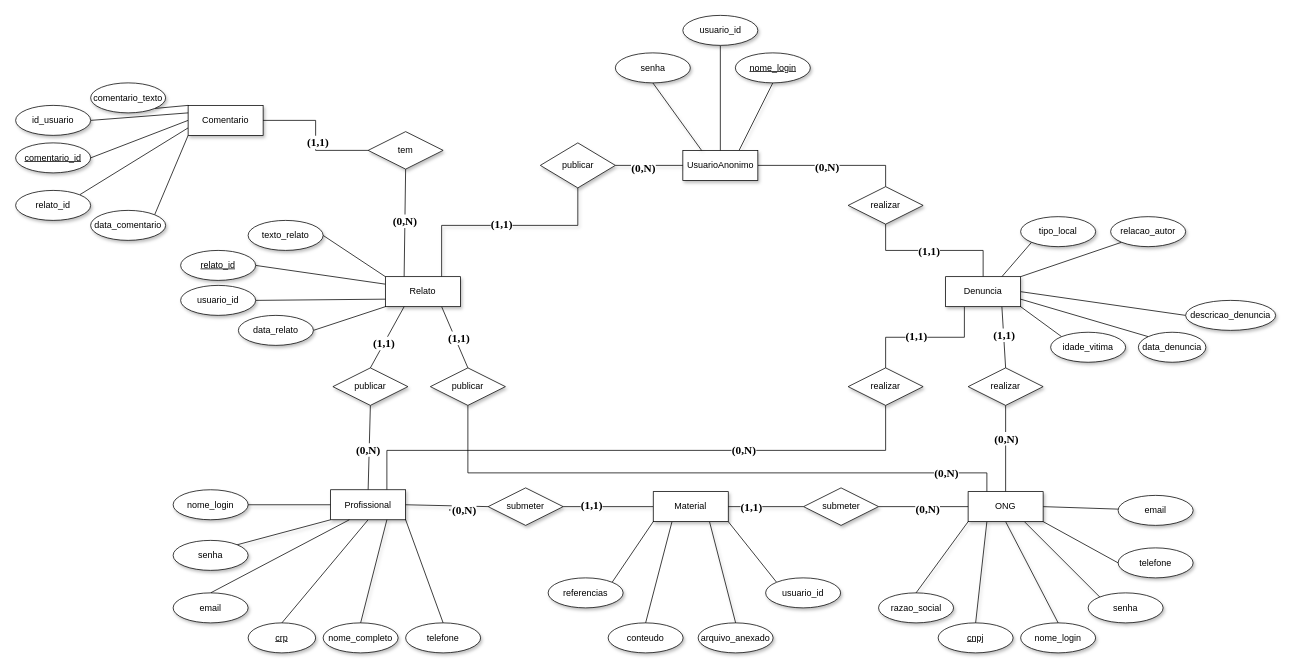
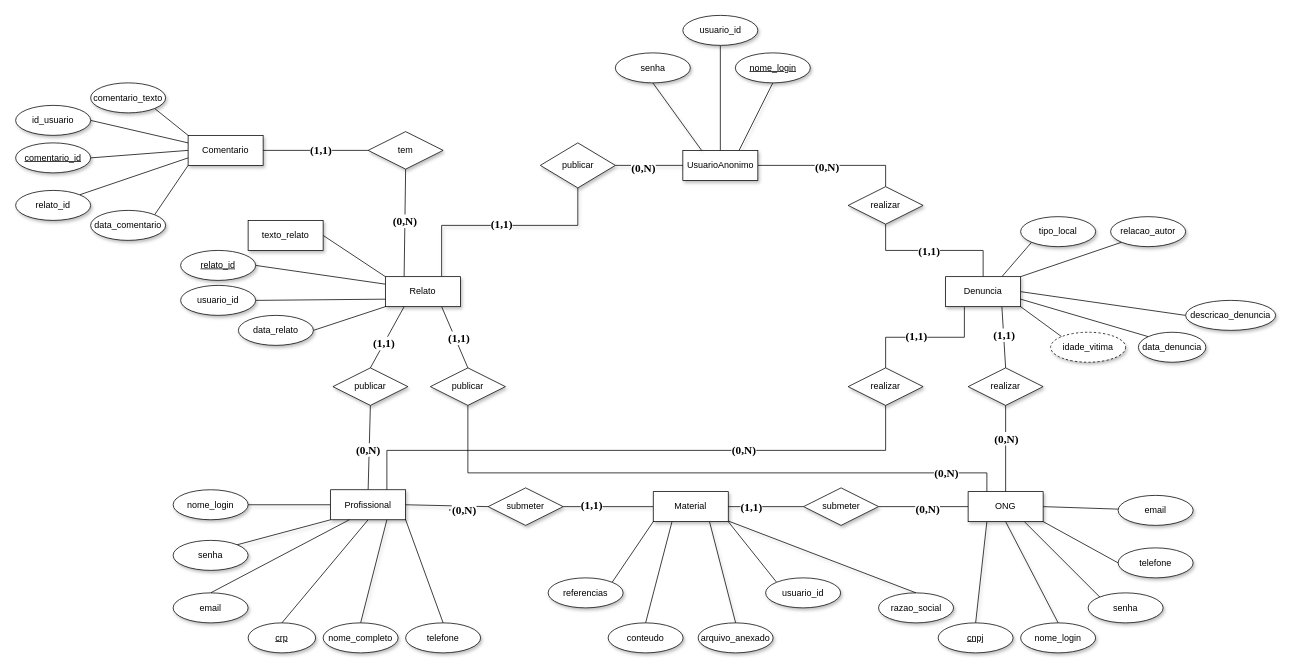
(225, 120) -> (225, 150)
(285, 235) -> (285, 235)
(1088, 347) -> (1088, 347)
(942, 557) -> (824, 558)
